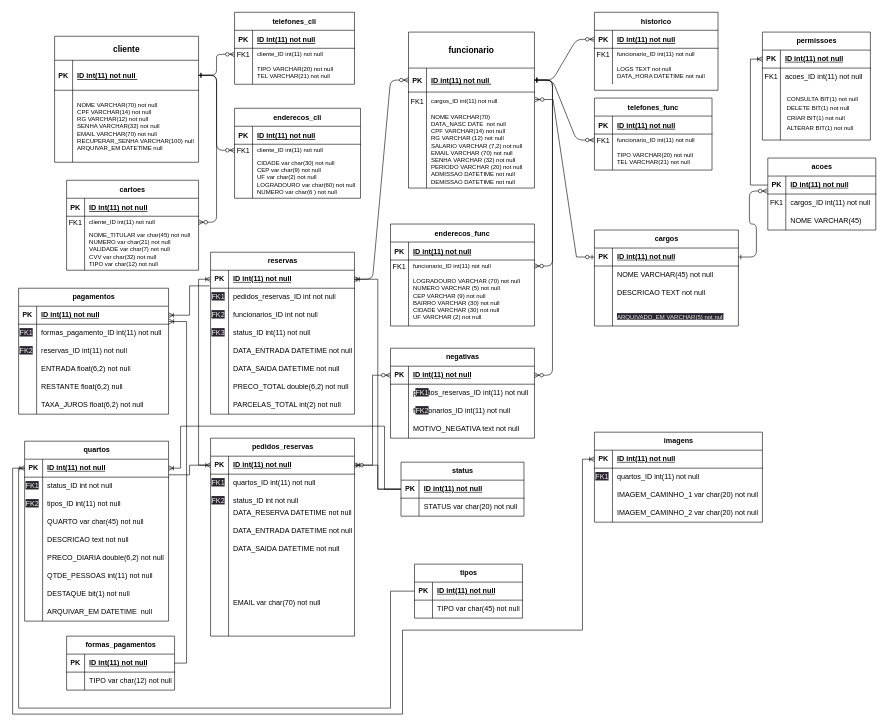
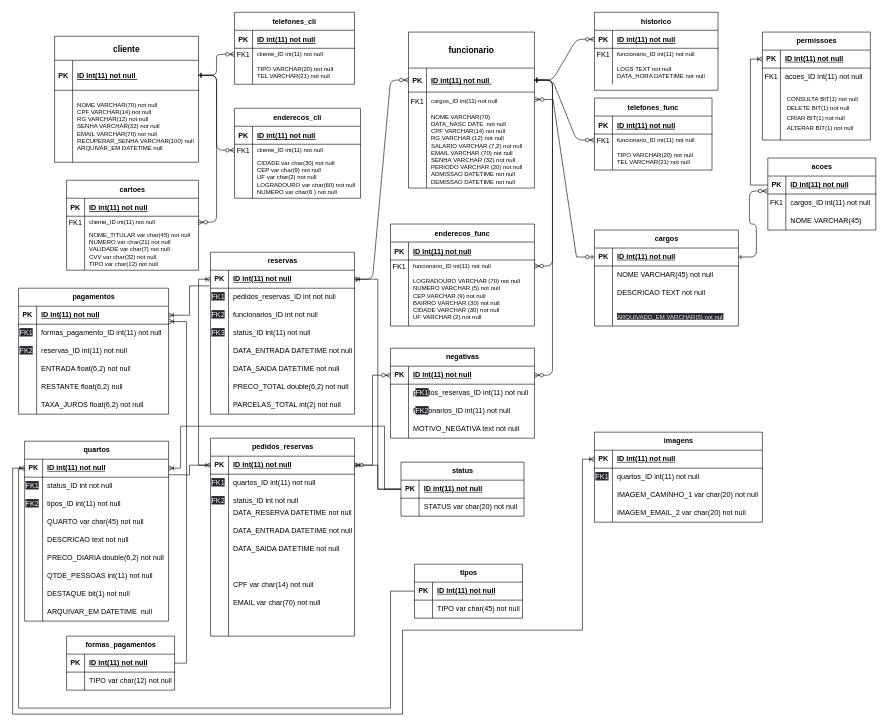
(688, 513) -> (684, 513)
none -> (291, 585)
